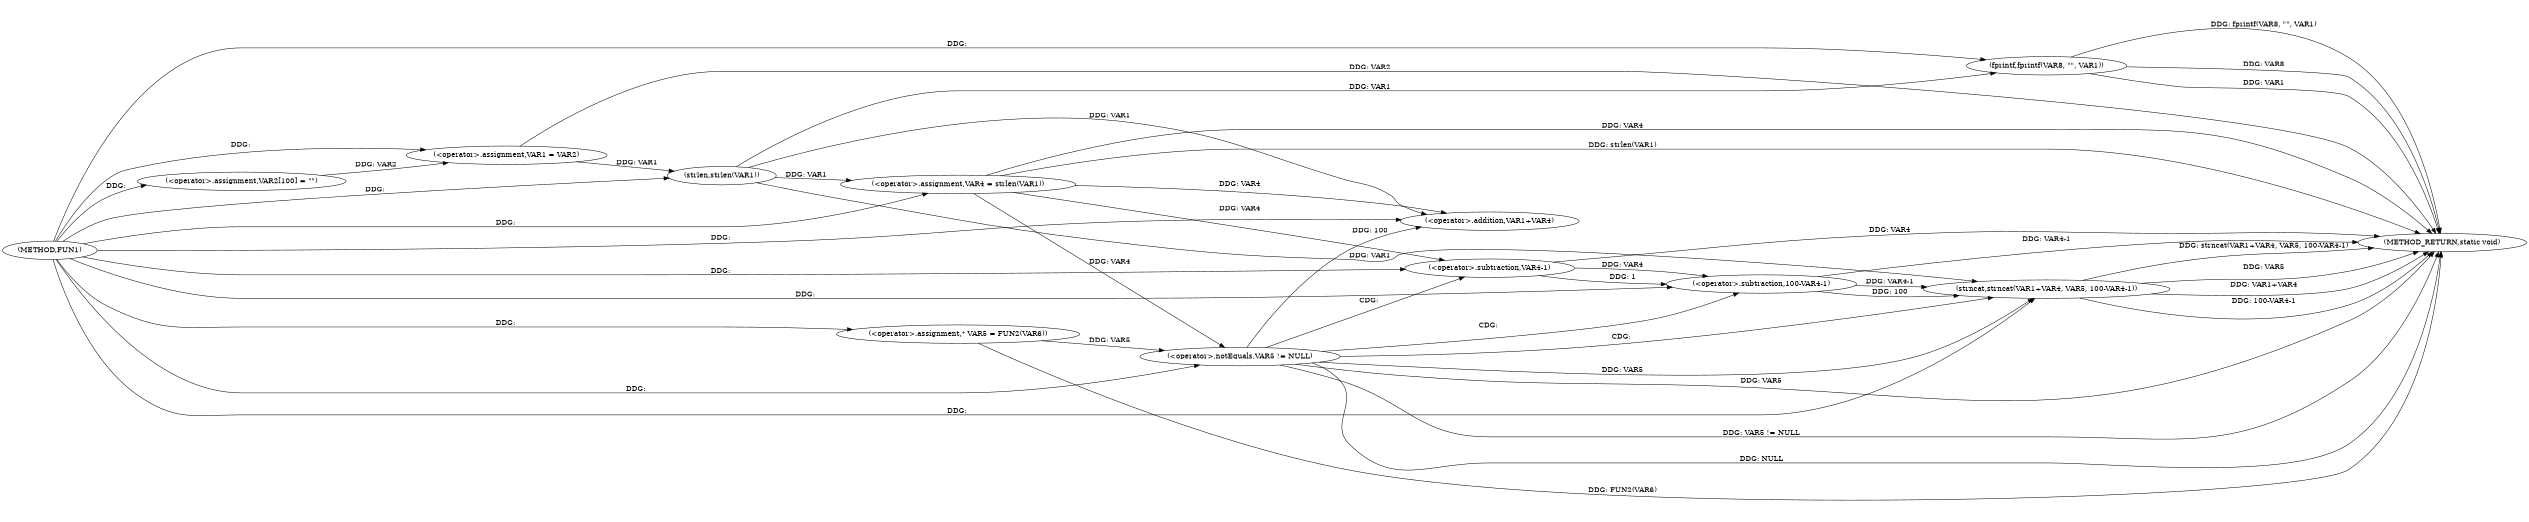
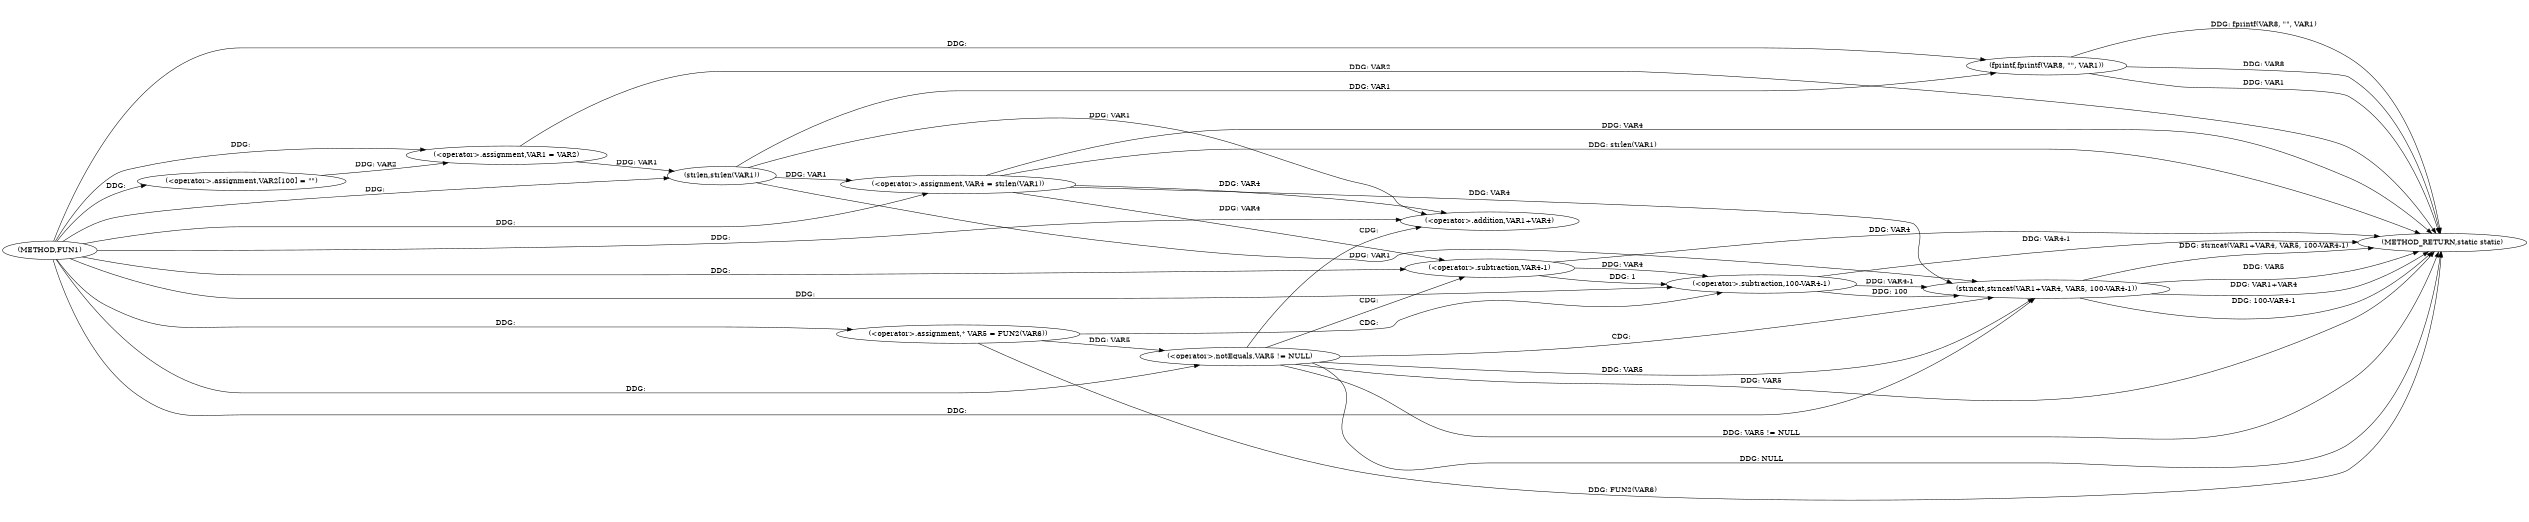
(1370, 231) -> (1370, 231)
(2442, 243) -> (2442, 243)
(1097, 269) -> (1529, 201)
(1530, 335) -> (1399, 320)
